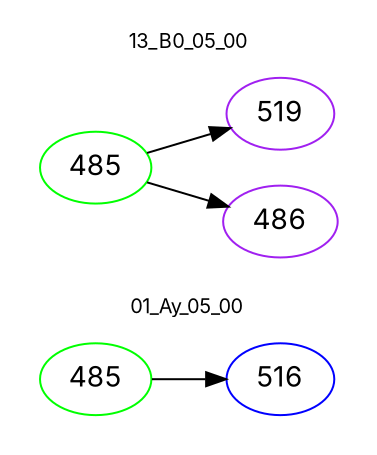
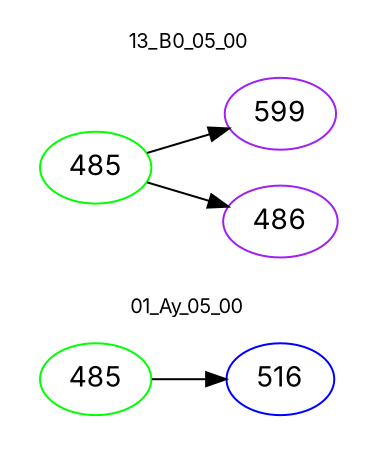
(280, 114) -> (280, 114)
